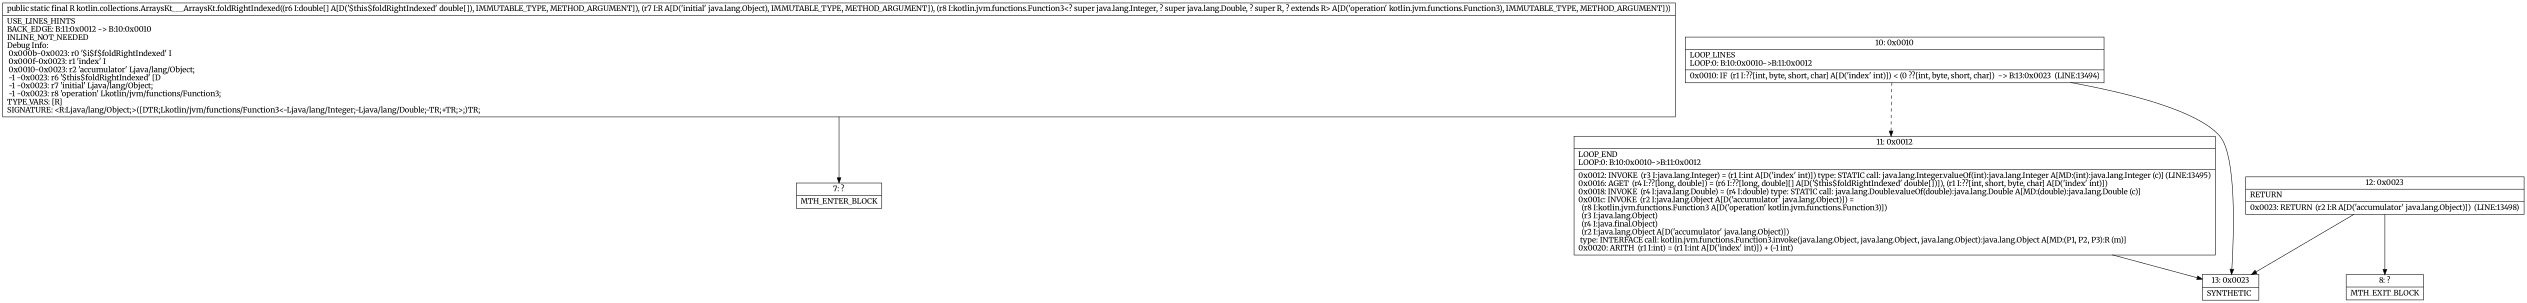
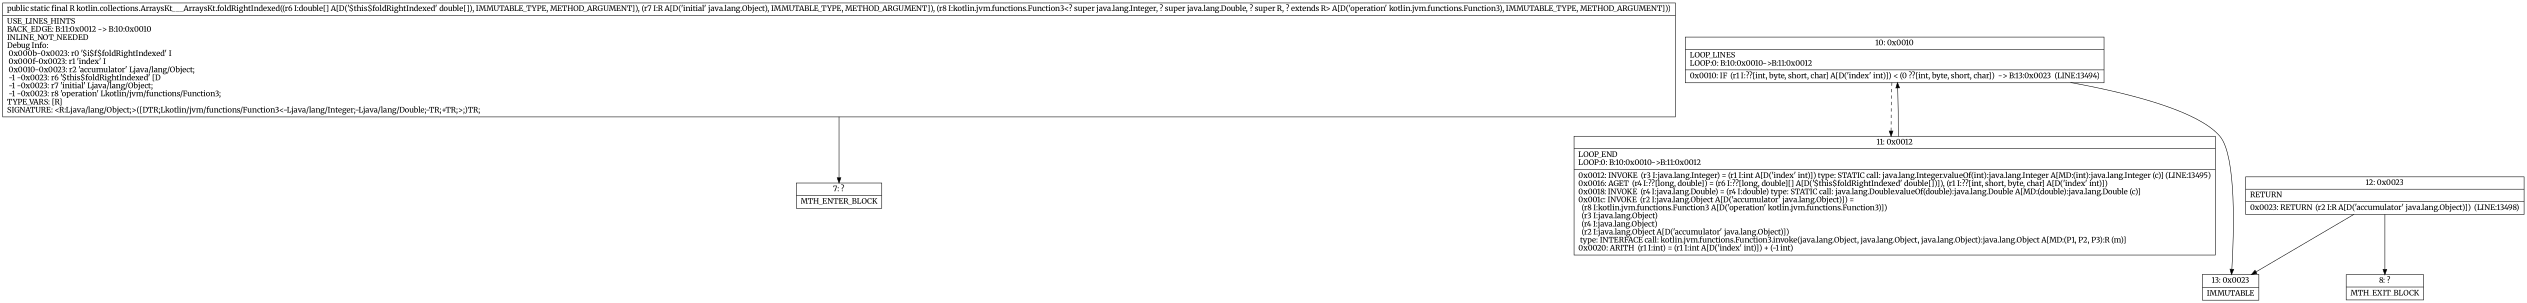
(1618, 224) -> (1618, 224)
(2155, 266) -> (1898, 112)
(2229, 293) -> (2231, 293)
